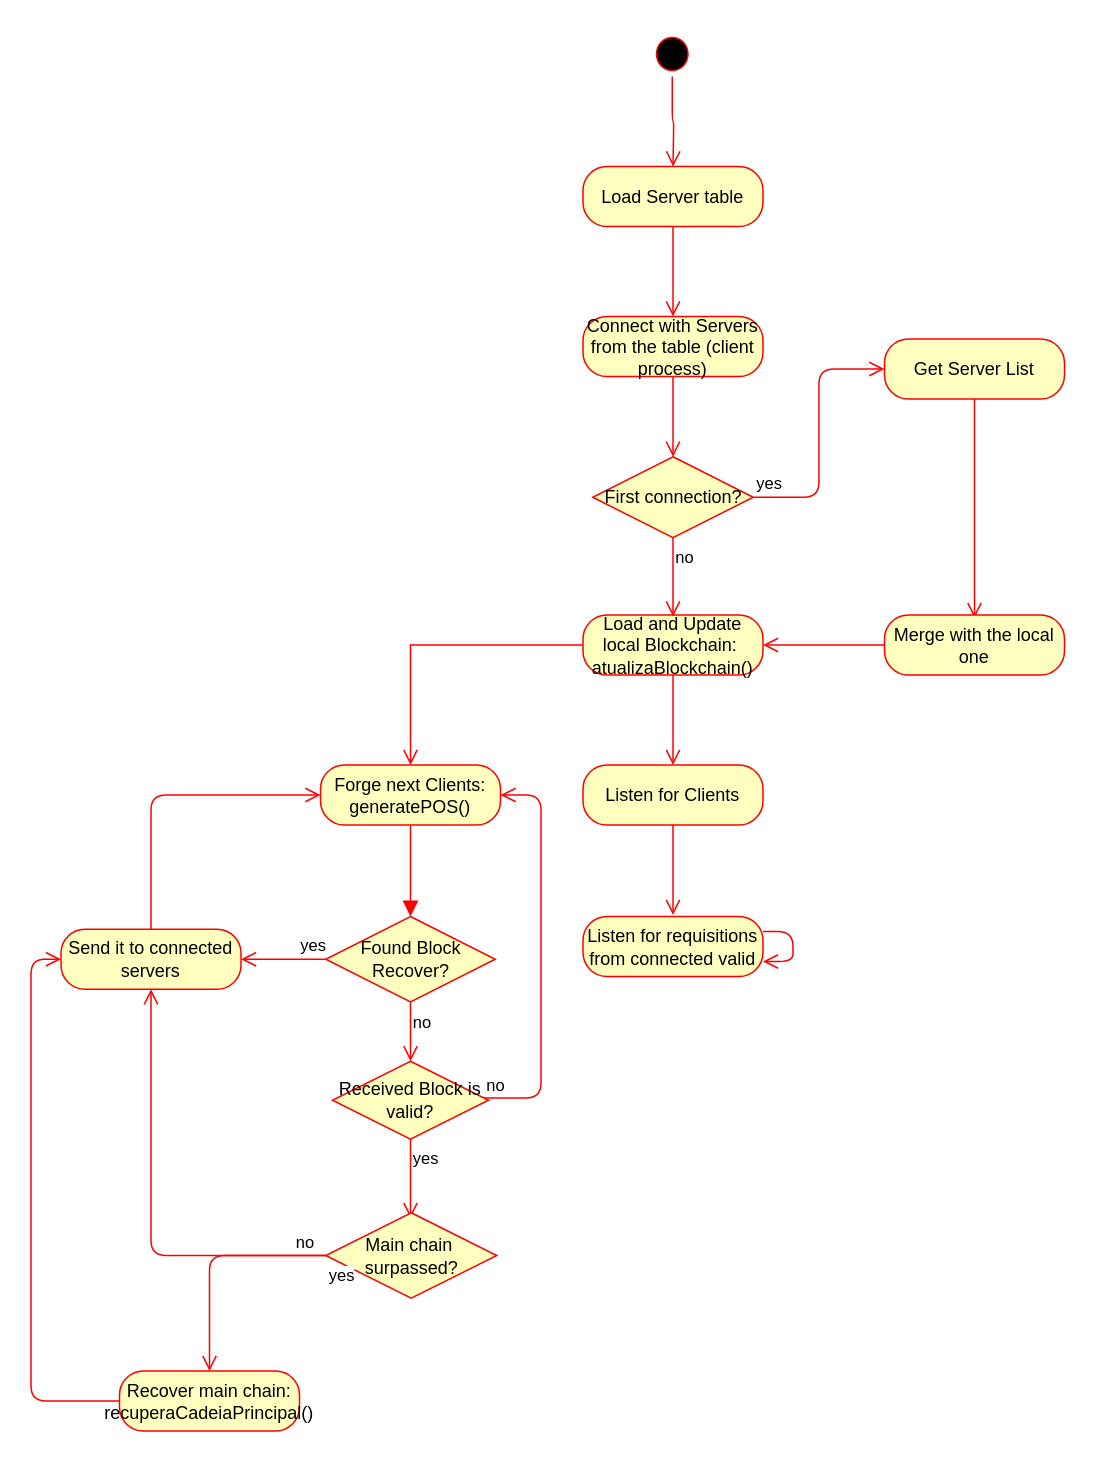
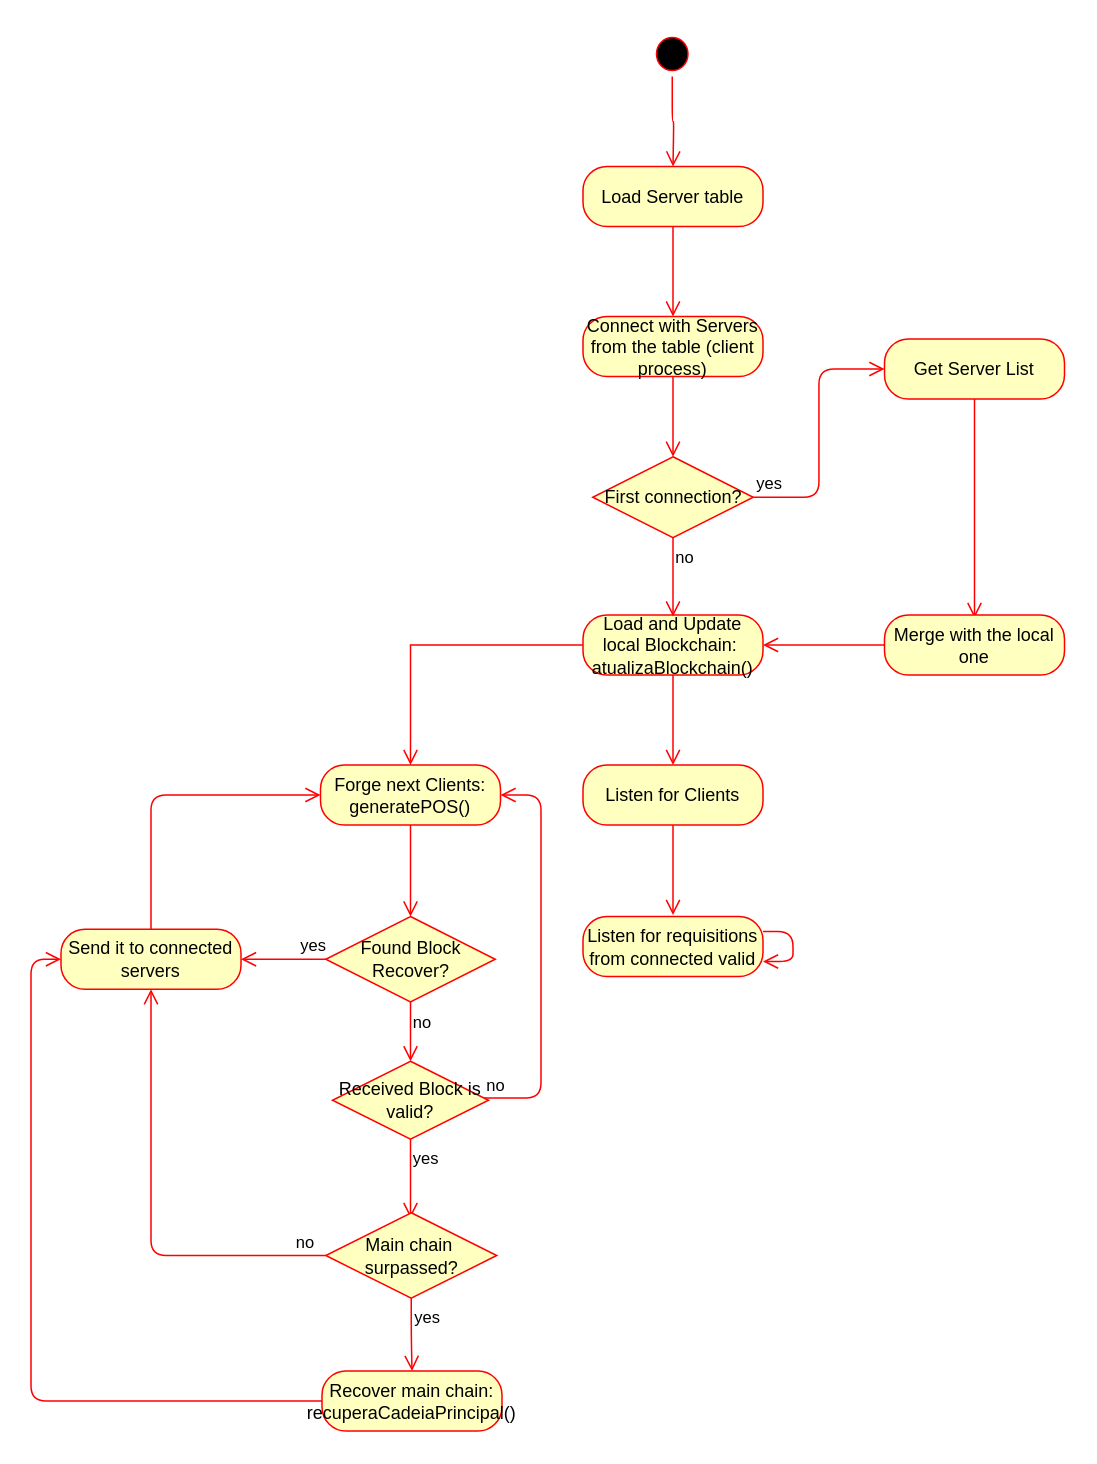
(410, 899) -> (410, 905)
(209, 1401) -> (412, 1401)
